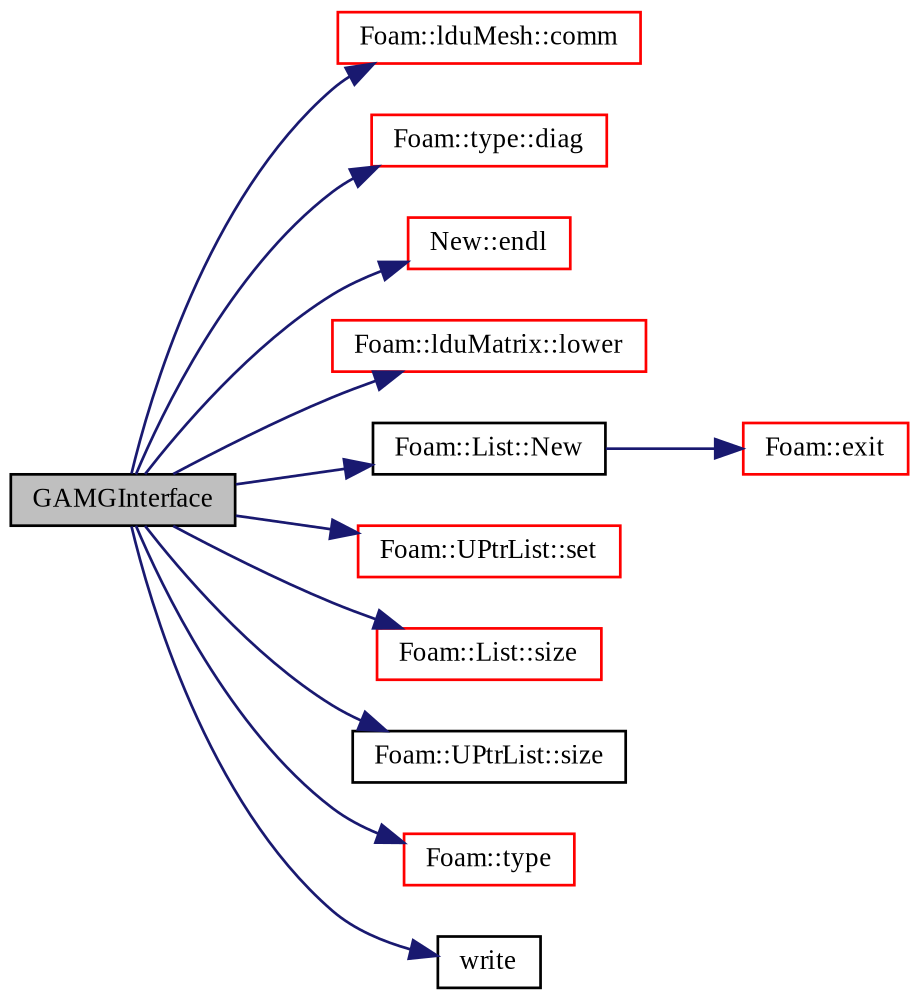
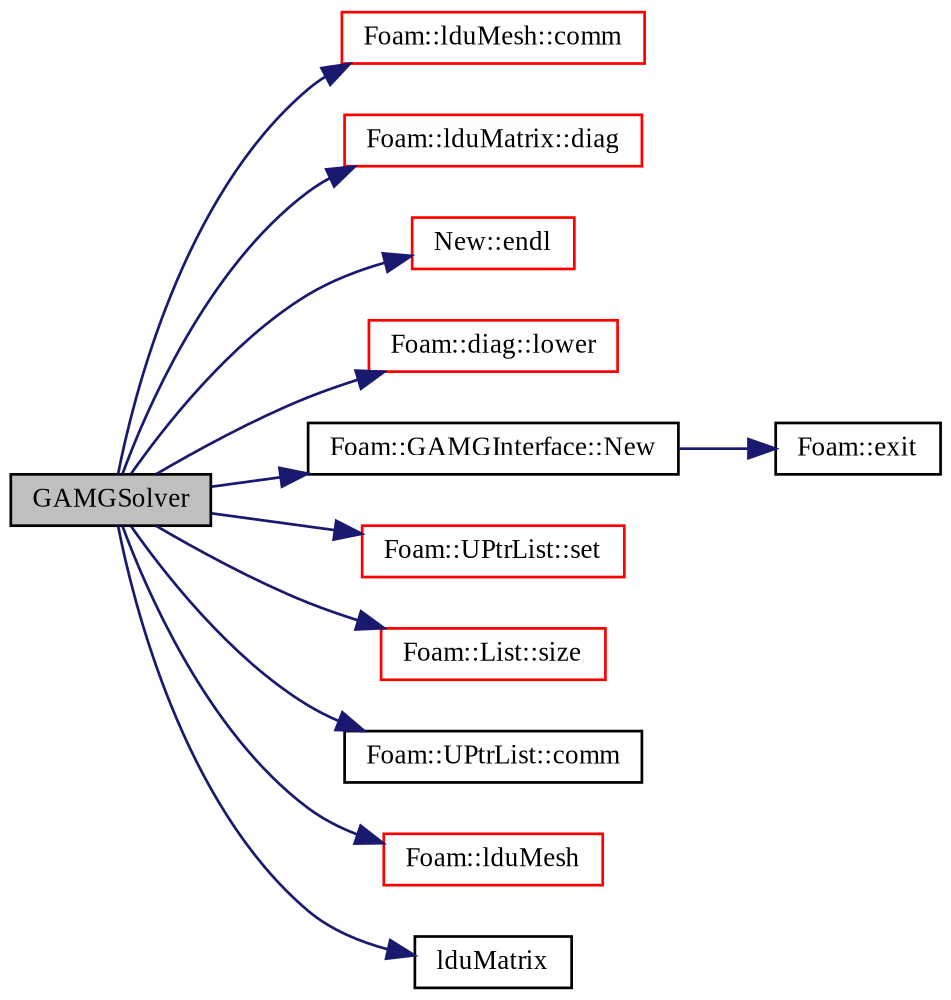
(489, 141) -> (493, 141)
(489, 346) -> (493, 346)
(489, 449) -> (493, 449)
(826, 449) -> (858, 449)
(123, 500) -> (111, 500)
(489, 757) -> (493, 757)
(489, 859) -> (493, 859)
(489, 962) -> (493, 962)
